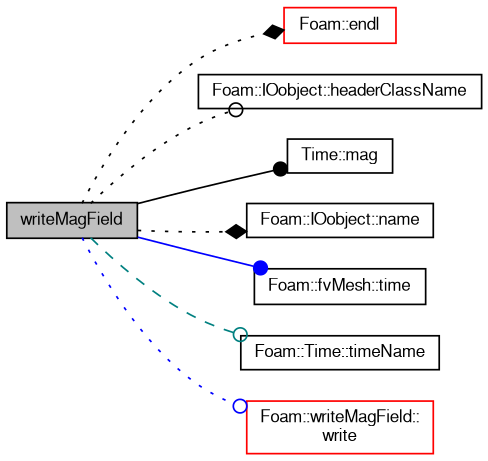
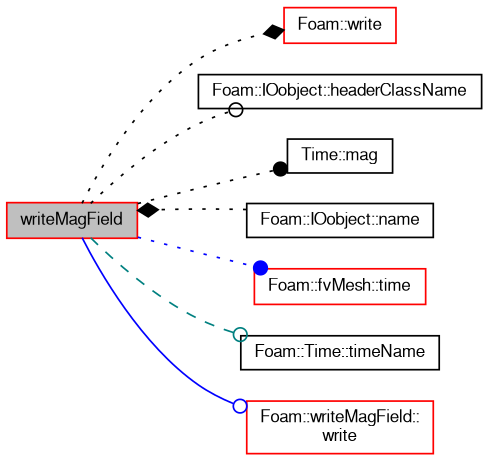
(340, 25) -> (340, 25)
(206, 187) -> (206, 187)
(72, 220) -> (72, 220)
(182, 232) -> (202, 209)
(196, 252) -> (196, 252)
(340, 287) -> (340, 287)
(144, 333) -> (144, 333)
